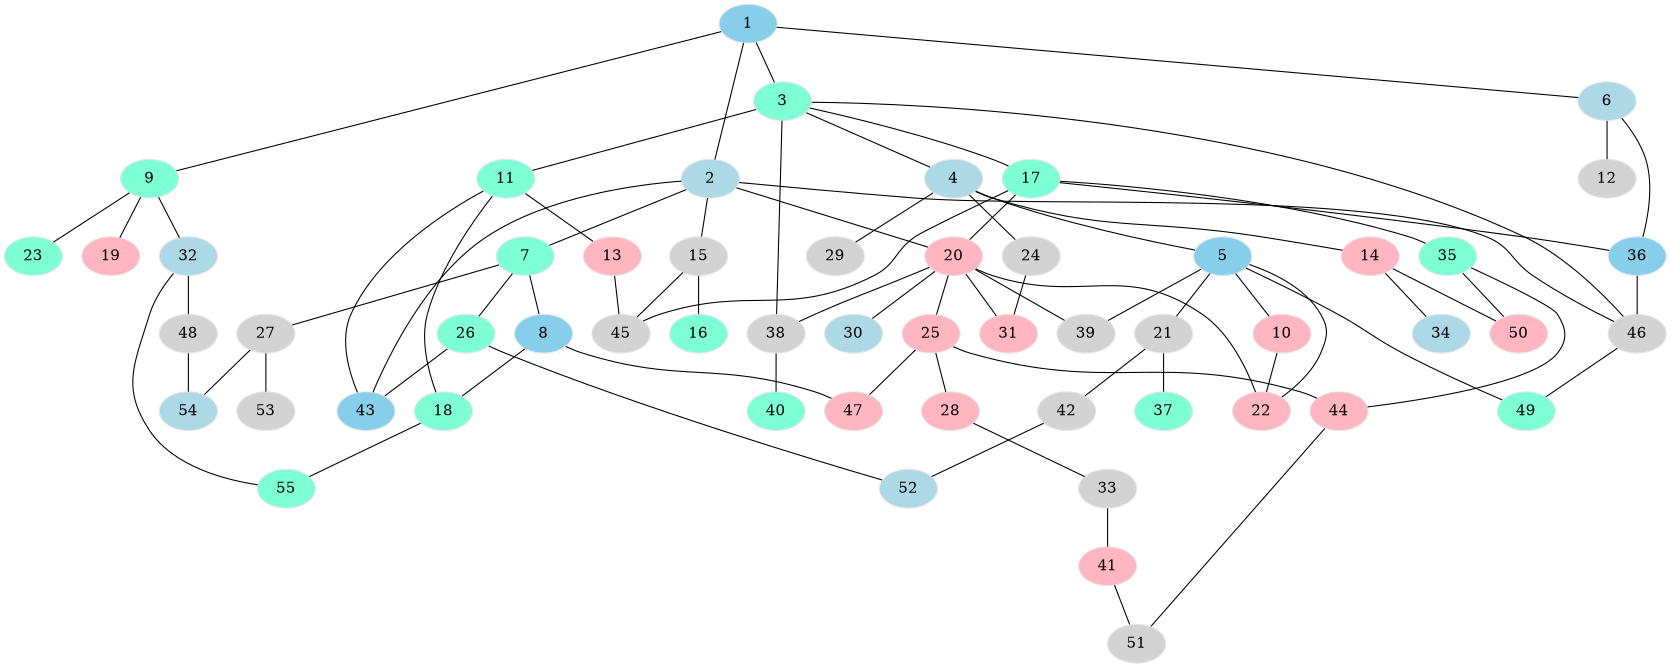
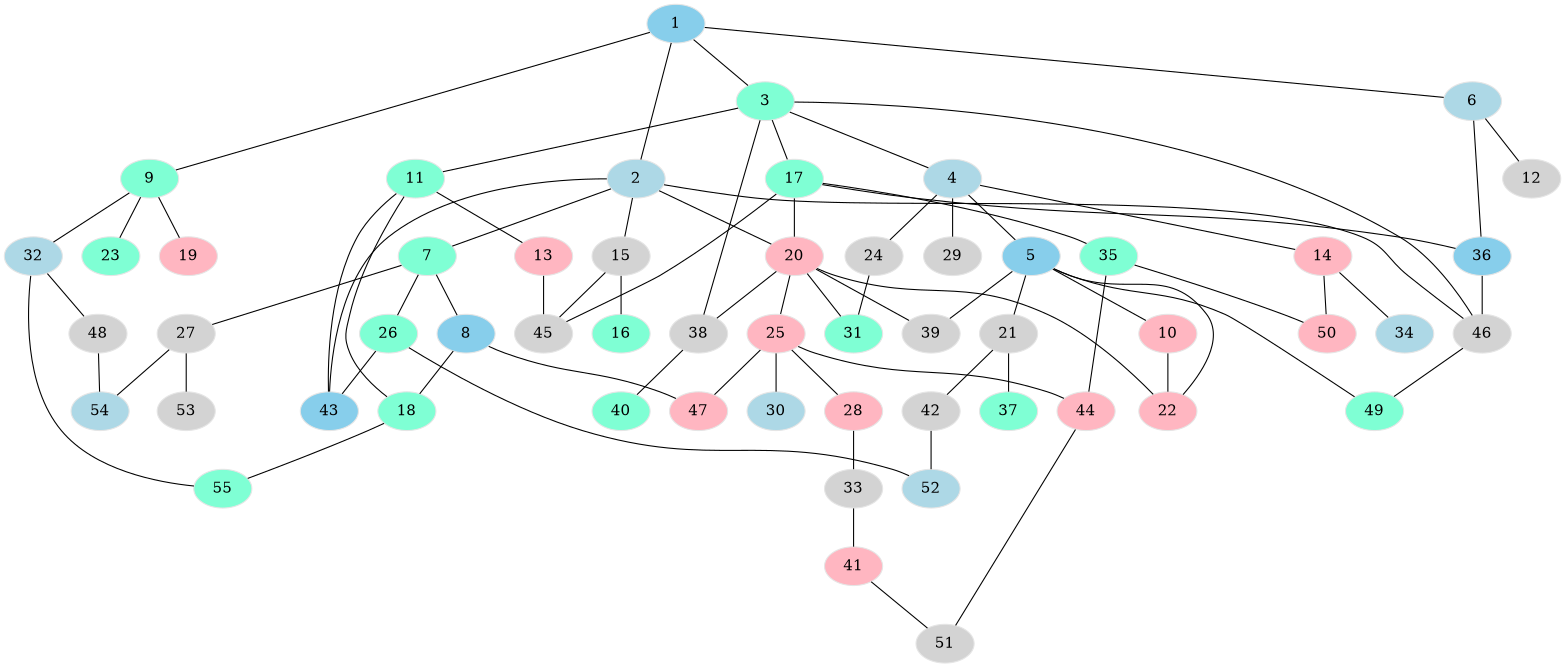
(904, 295) -> (776, 373)
(1009, 334) -> (854, 334)
